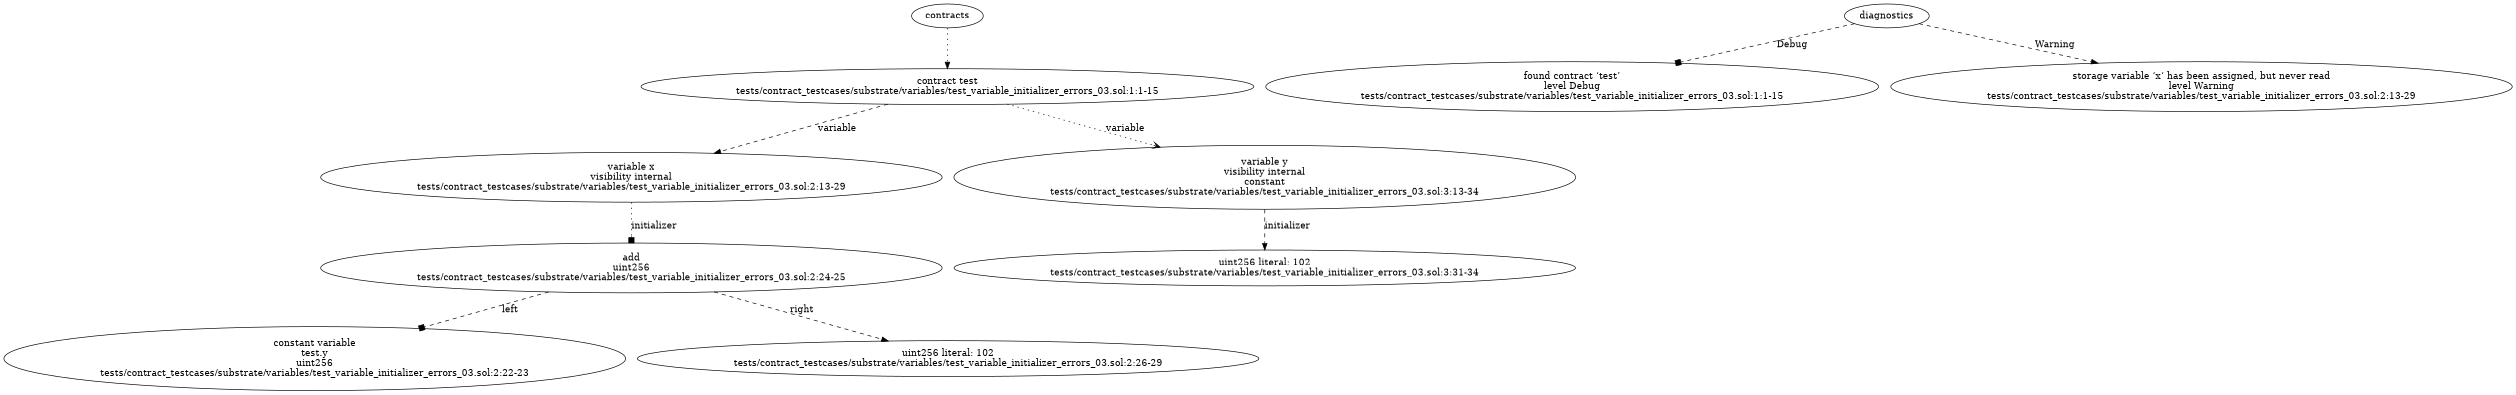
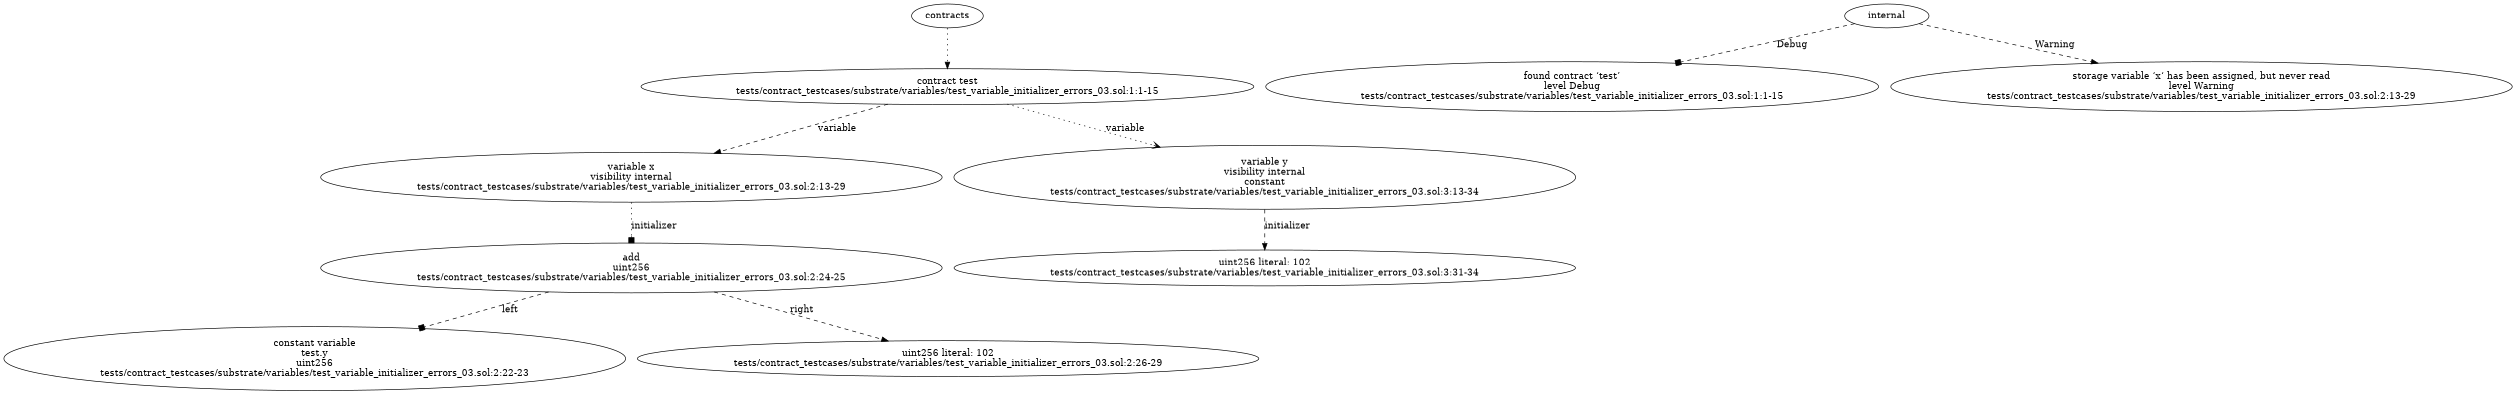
(1887, 16) -> (1887, 16)
